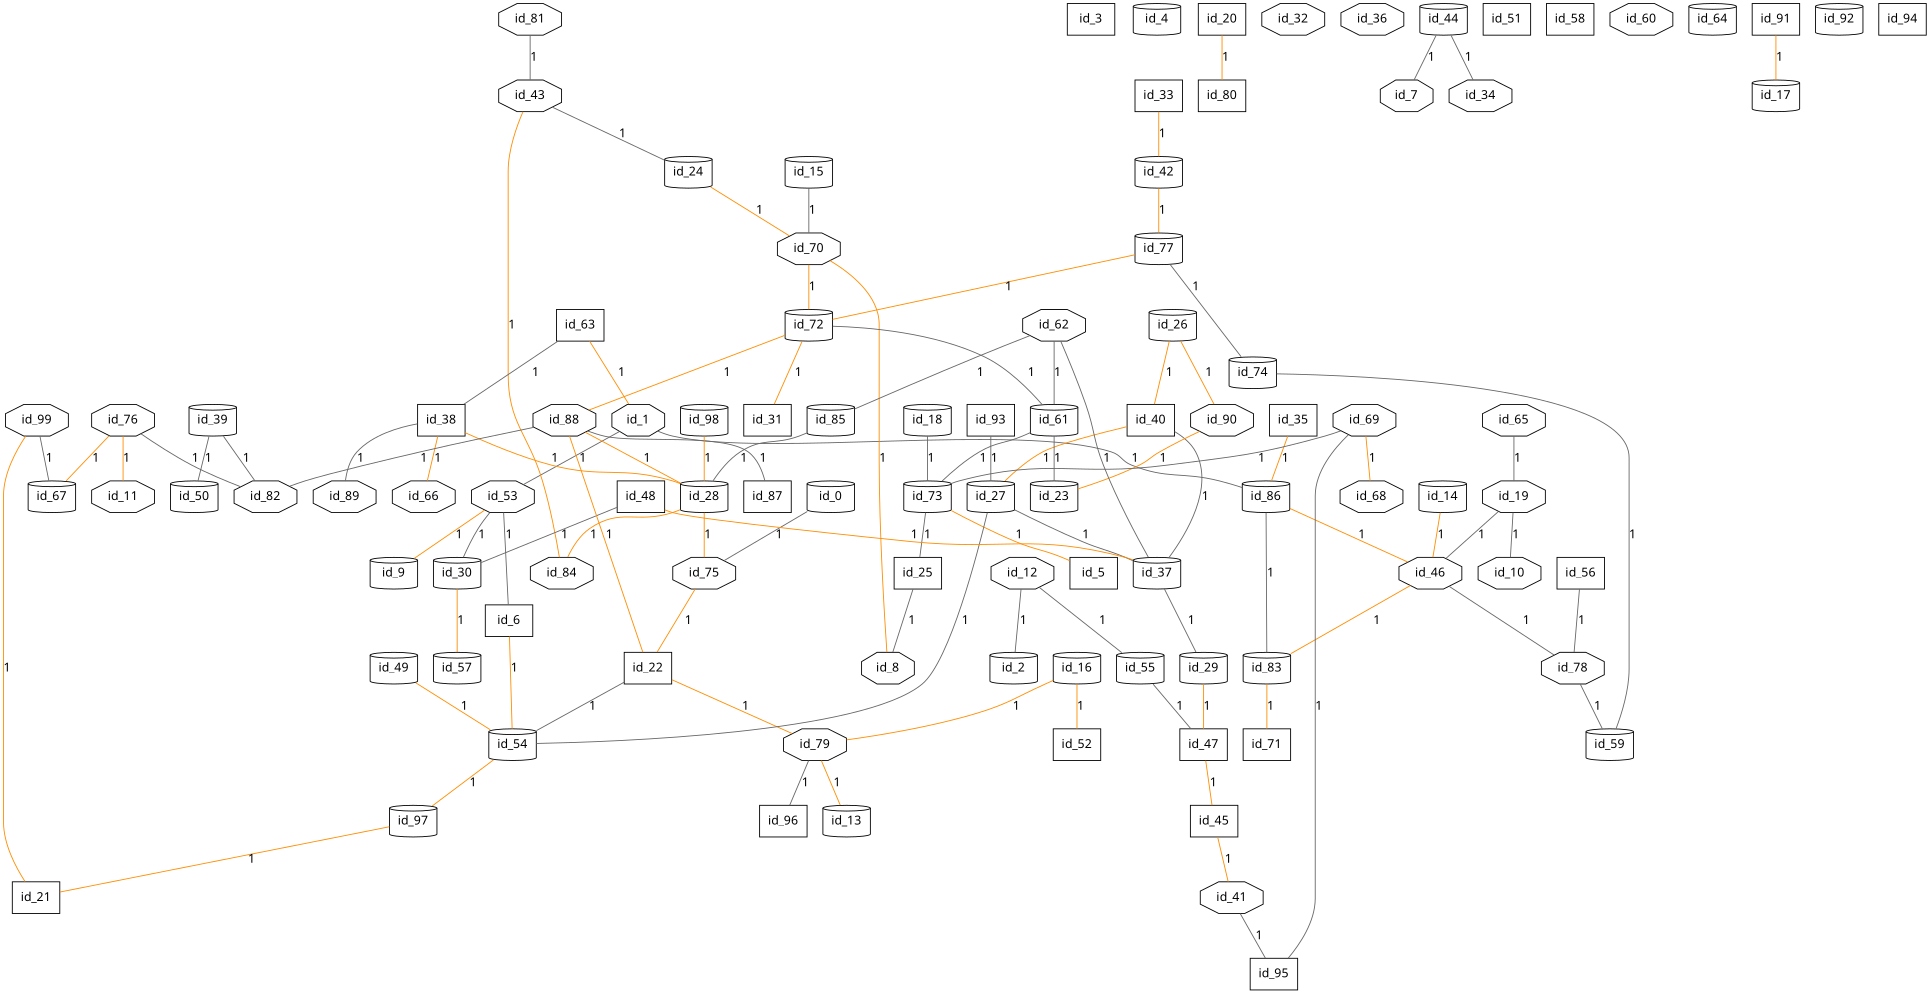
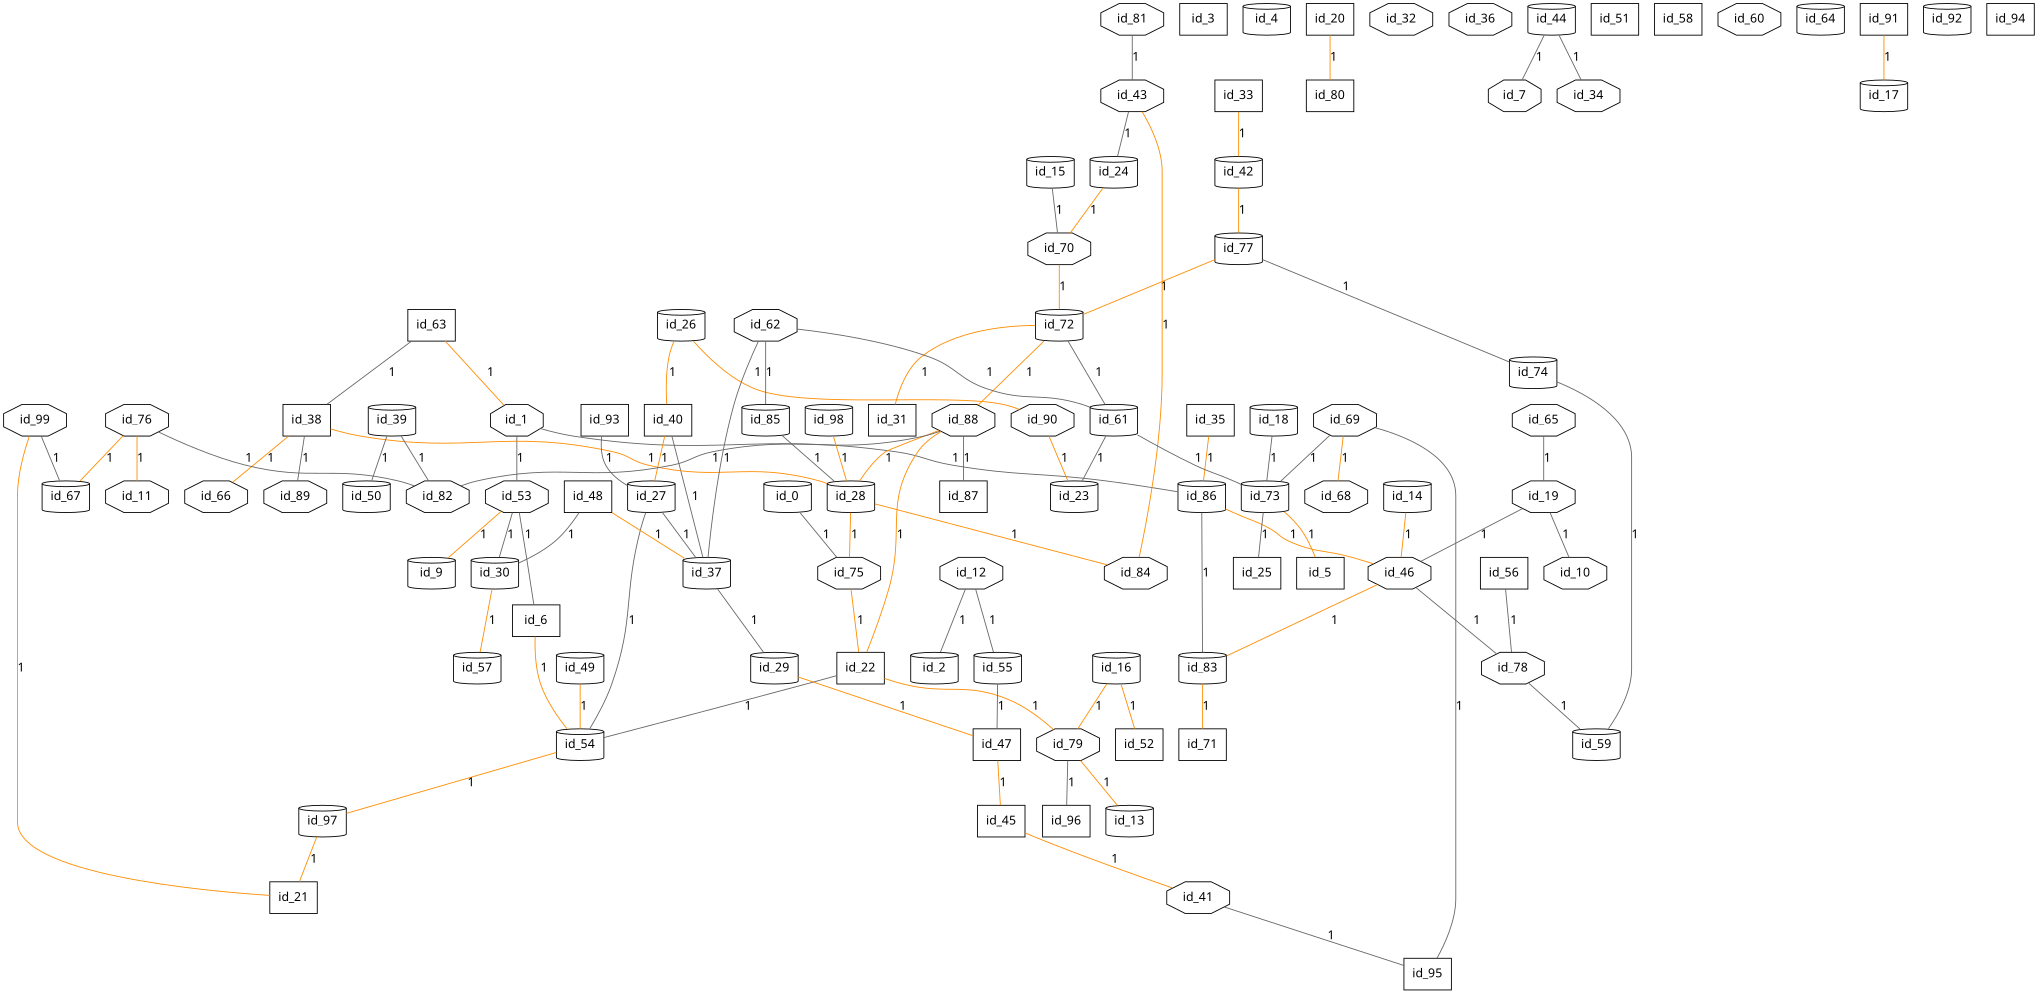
(888, 668) -> none
